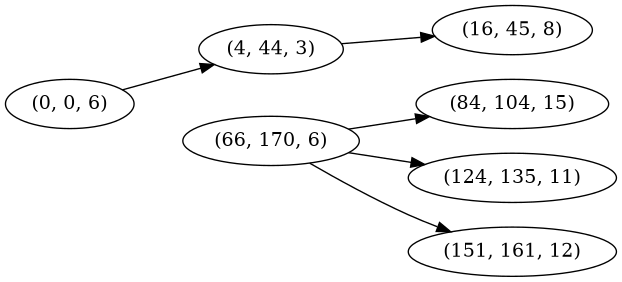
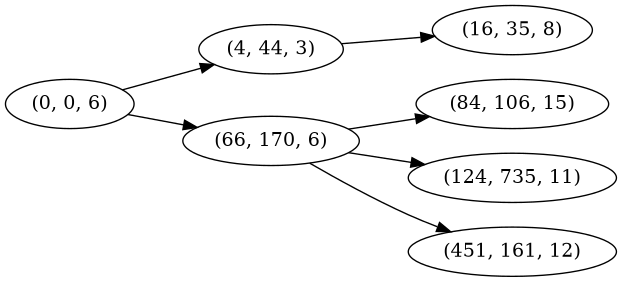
(512, 30) -> (512, 30)
(512, 104) -> (512, 104)
none -> (156, 120)
(512, 178) -> (512, 178)
(512, 252) -> (512, 252)
